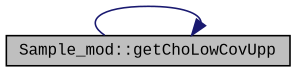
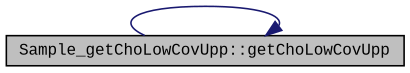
(148, 51) -> (205, 51)
